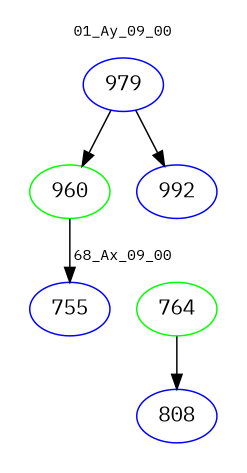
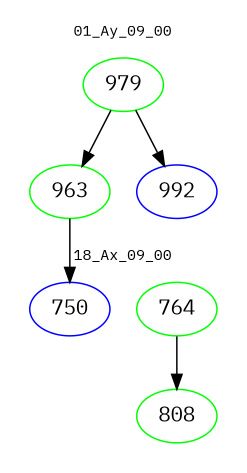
(123, 85) -> (123, 85)
(70, 192) -> (70, 192)
(123, 256) -> (123, 256)
(70, 309) -> (70, 309)
(177, 416) -> (177, 416)
